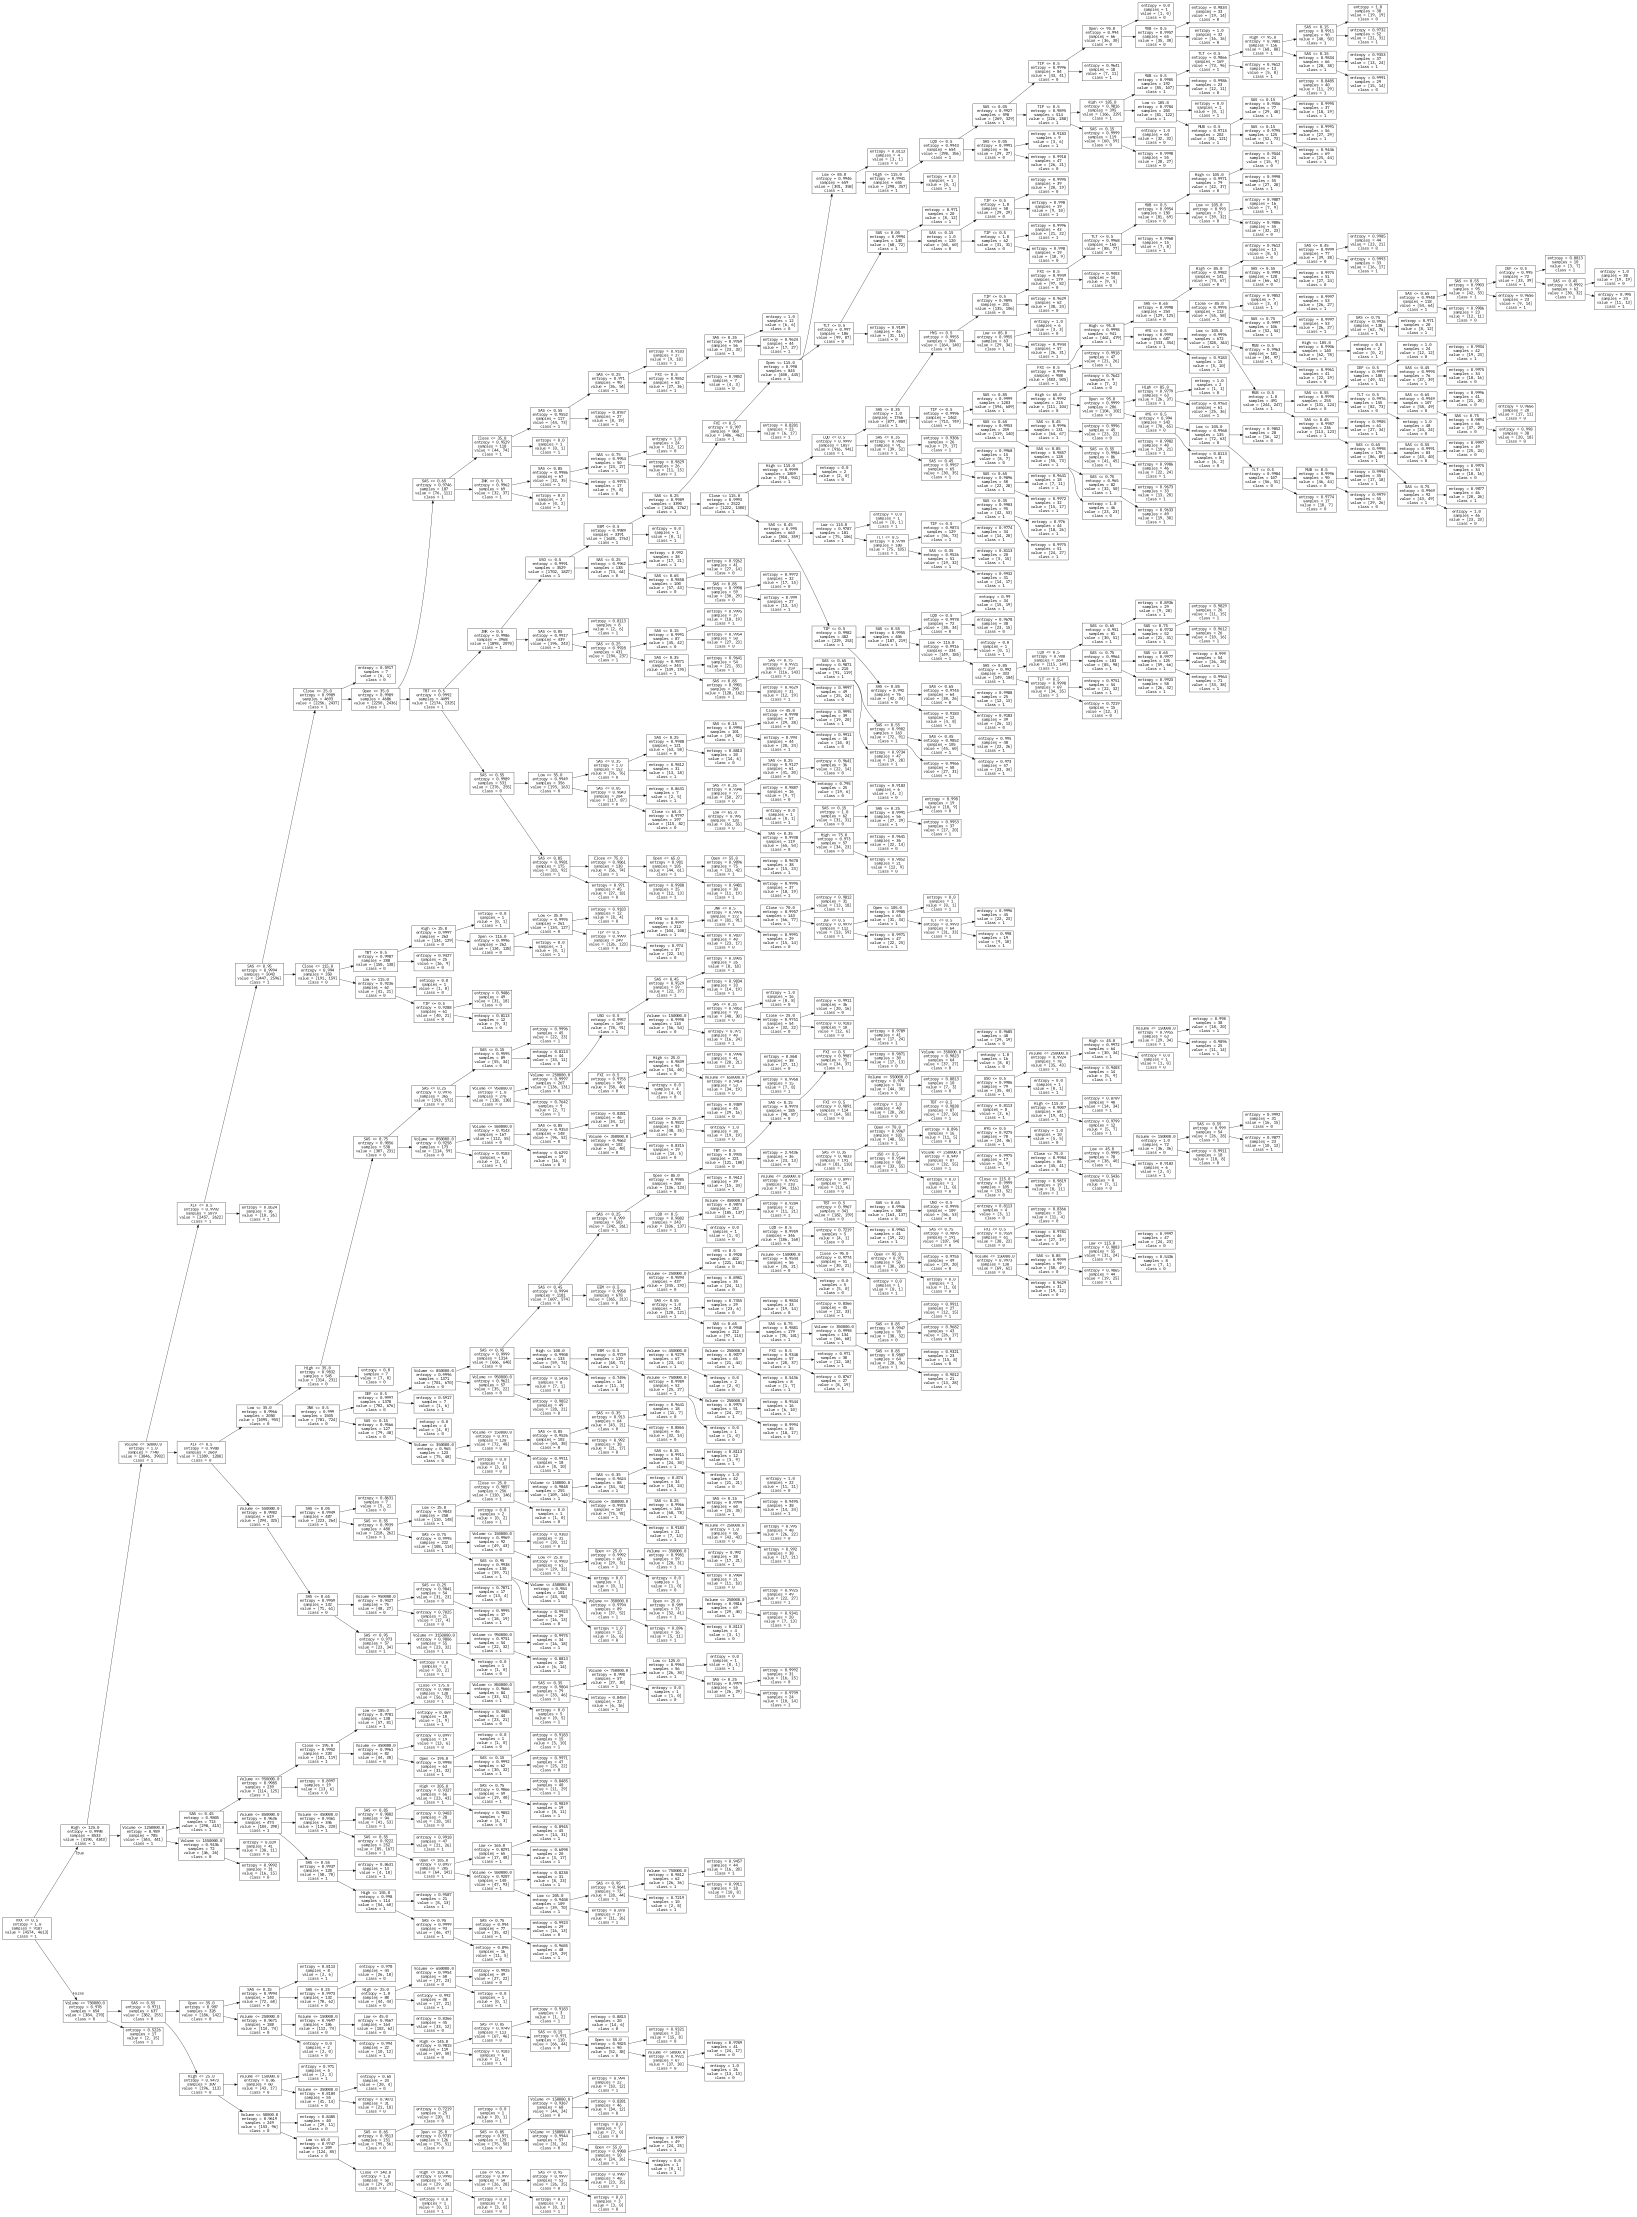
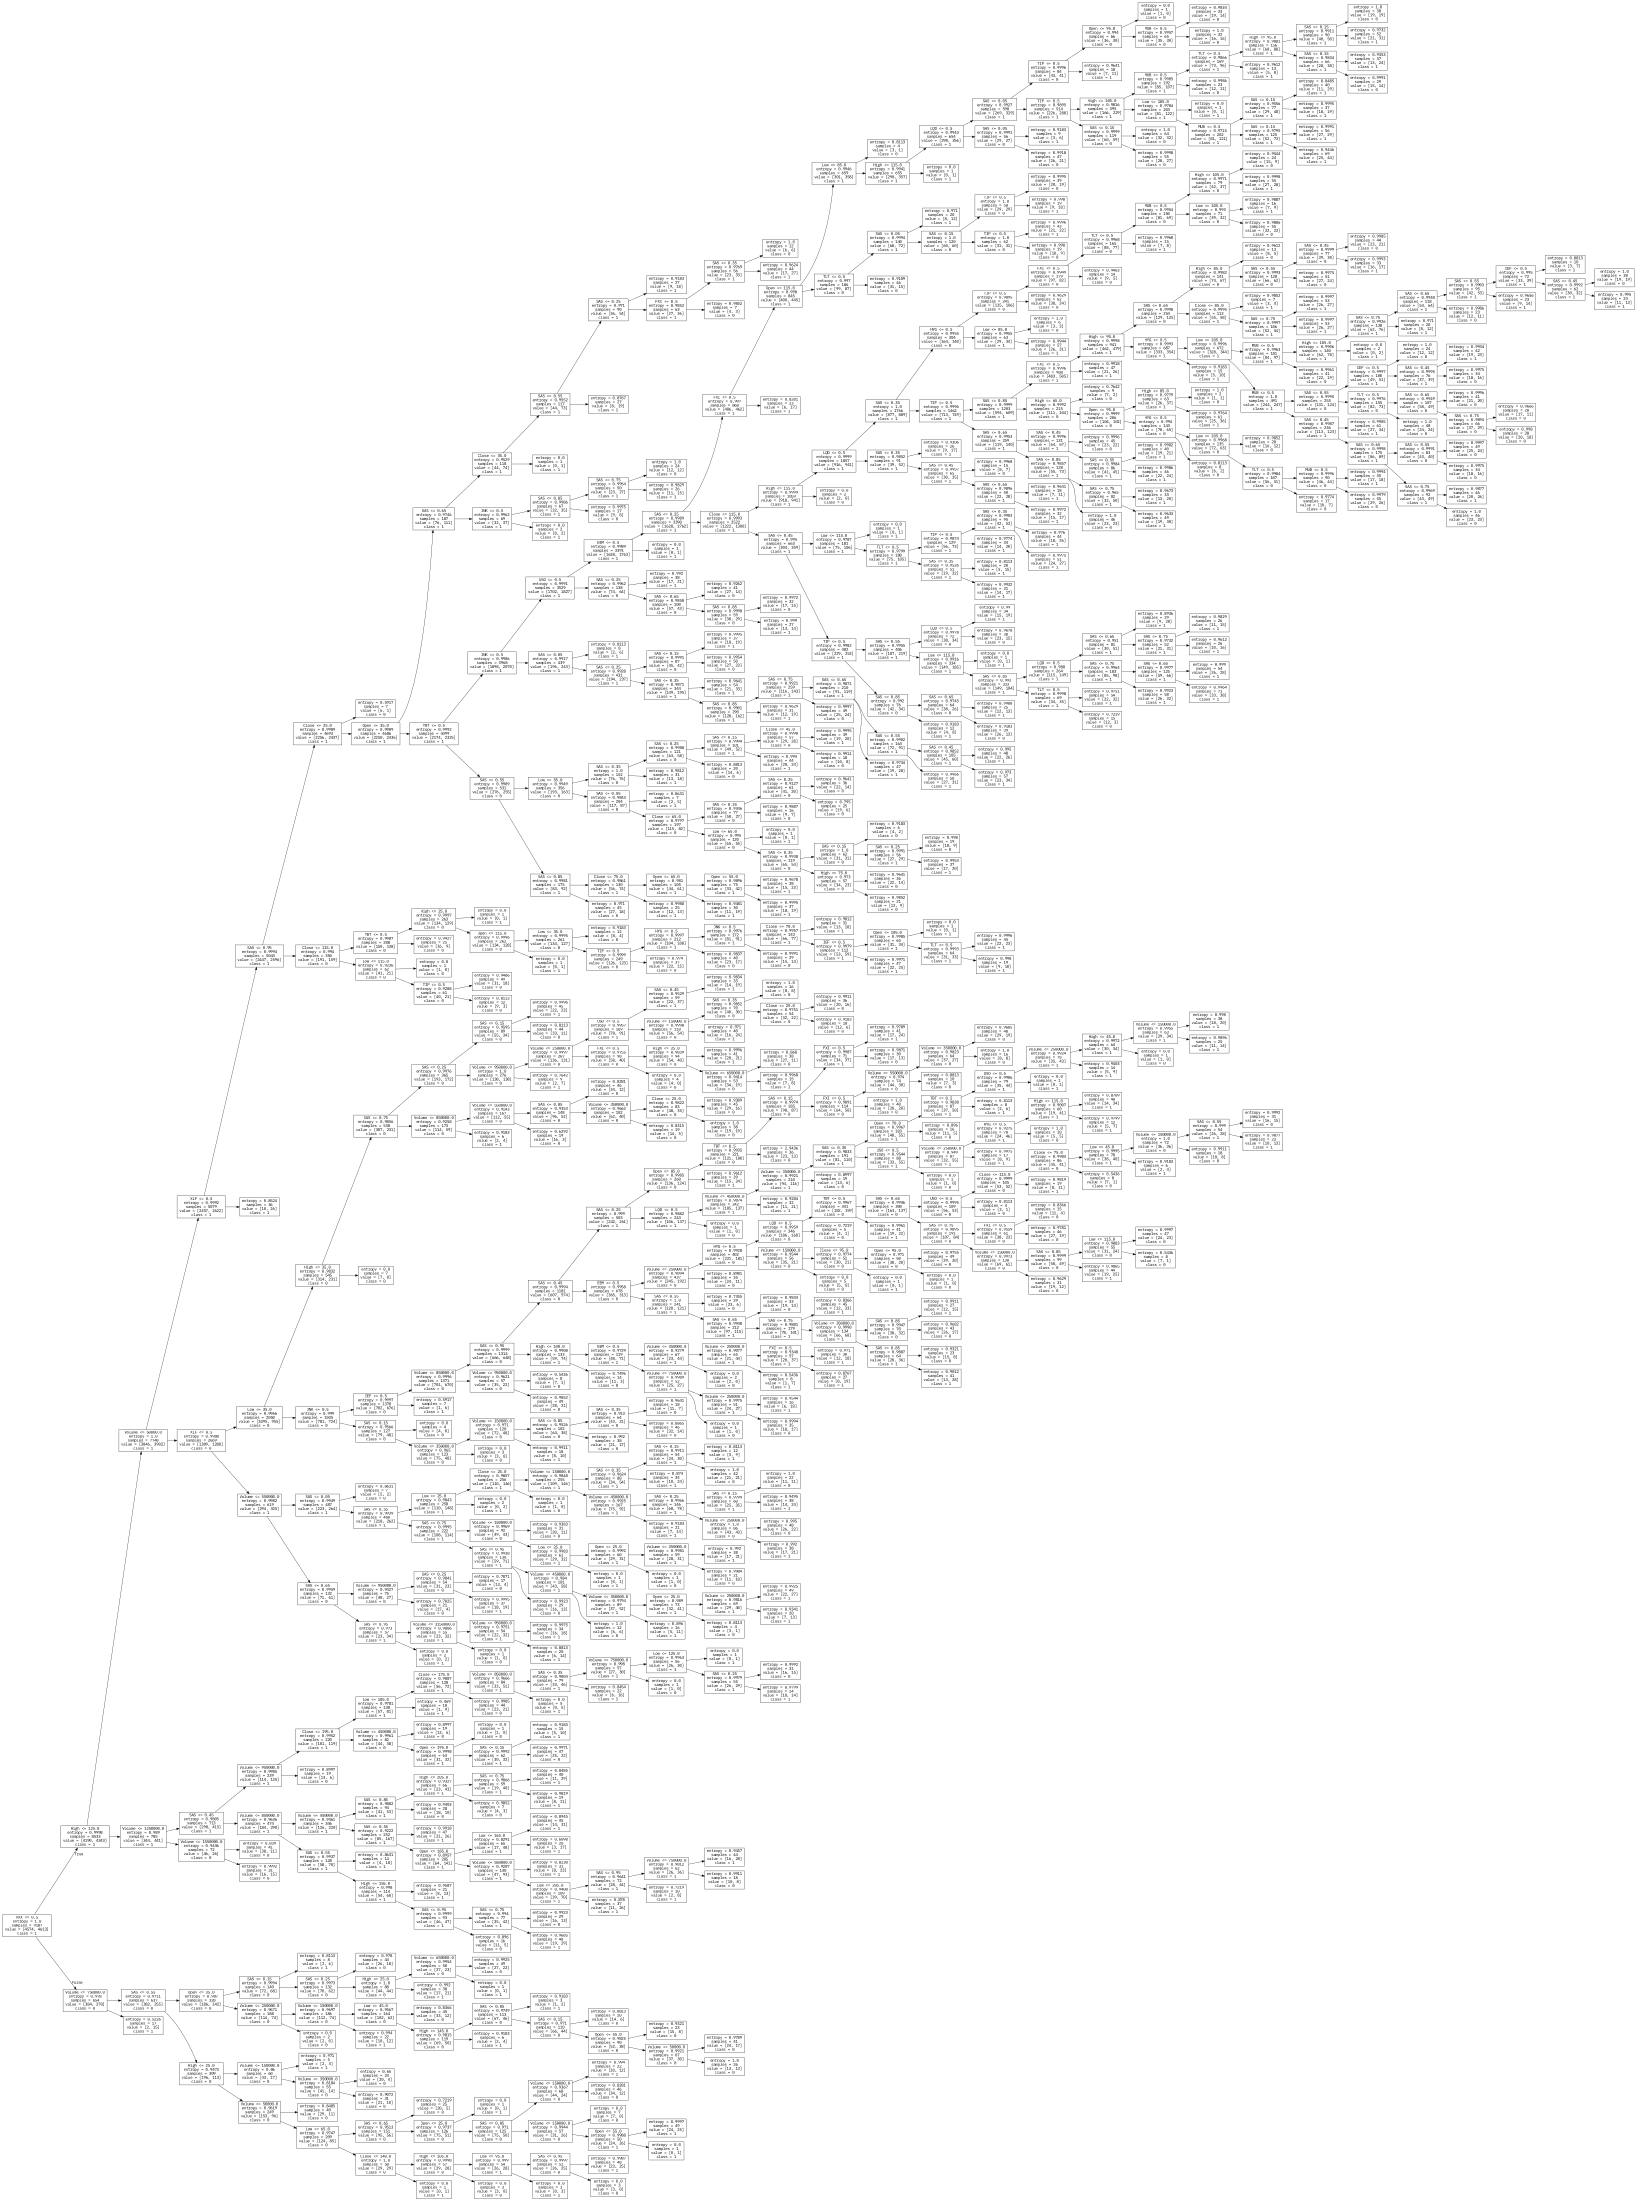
(725, 965) -> none
(941, 1381) -> (941, 1378)
